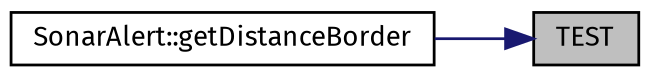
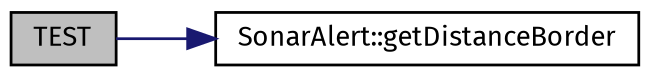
(470, 39) -> (152, 39)
